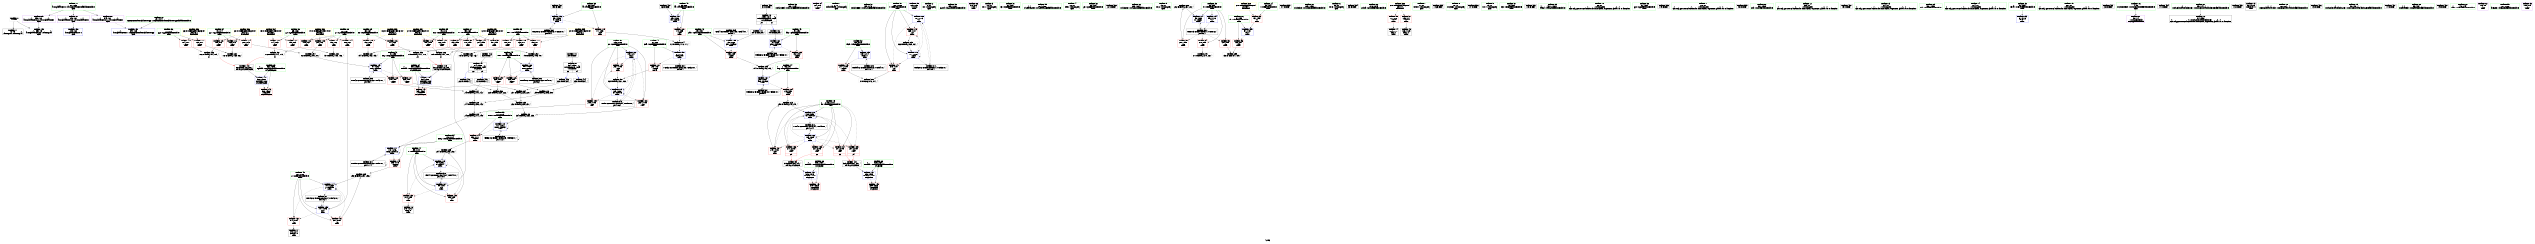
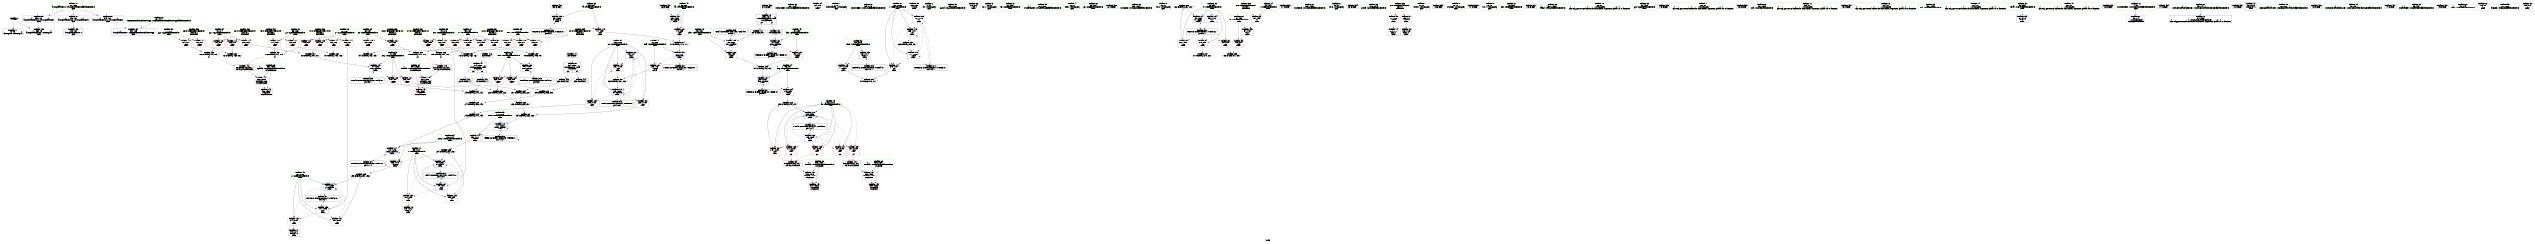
(393, 157) -> (420, 158)
